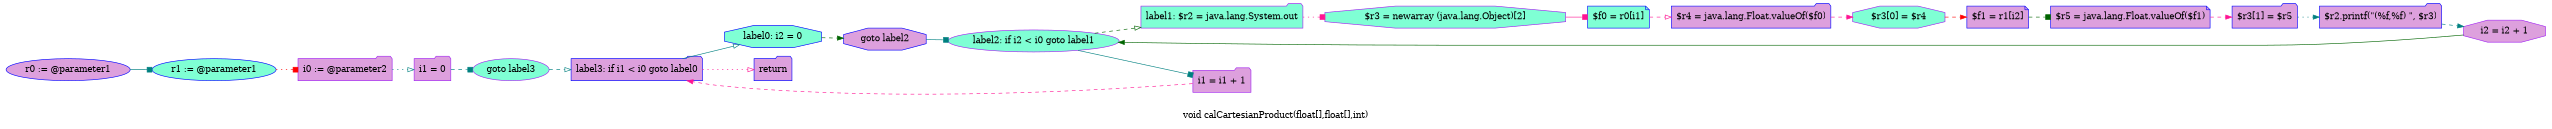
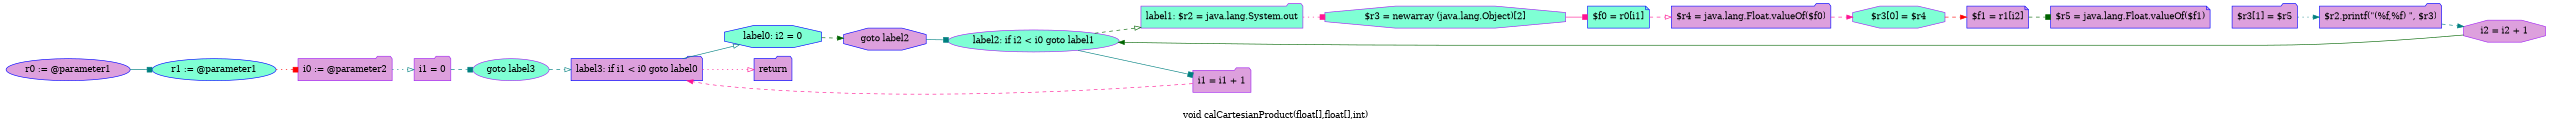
(2218, 17) -> none
